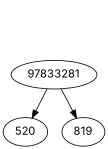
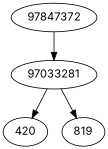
none -> (54, 17)
(54, 75) -> (54, 75)
(25, 132) -> (25, 132)
